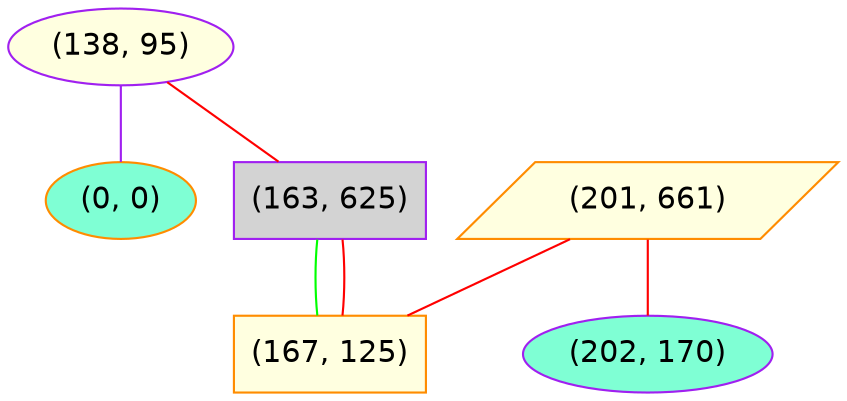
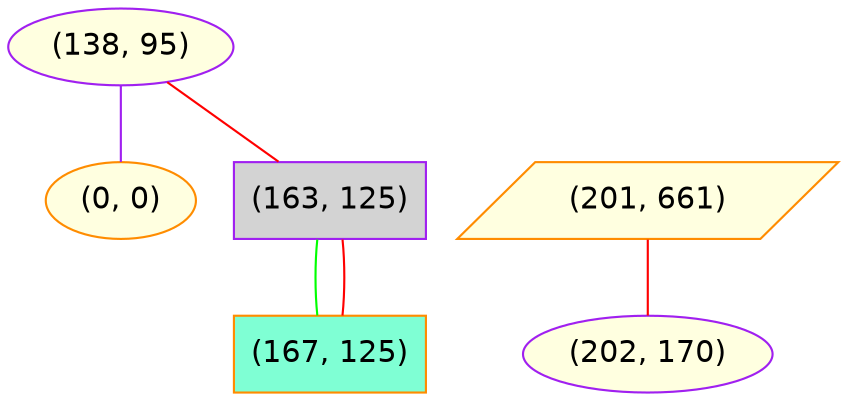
(121, 201) -> (121, 201)
(330, 201) -> (330, 201)
(489, 277) -> none
(330, 354) -> (330, 354)
(648, 354) -> (648, 354)
